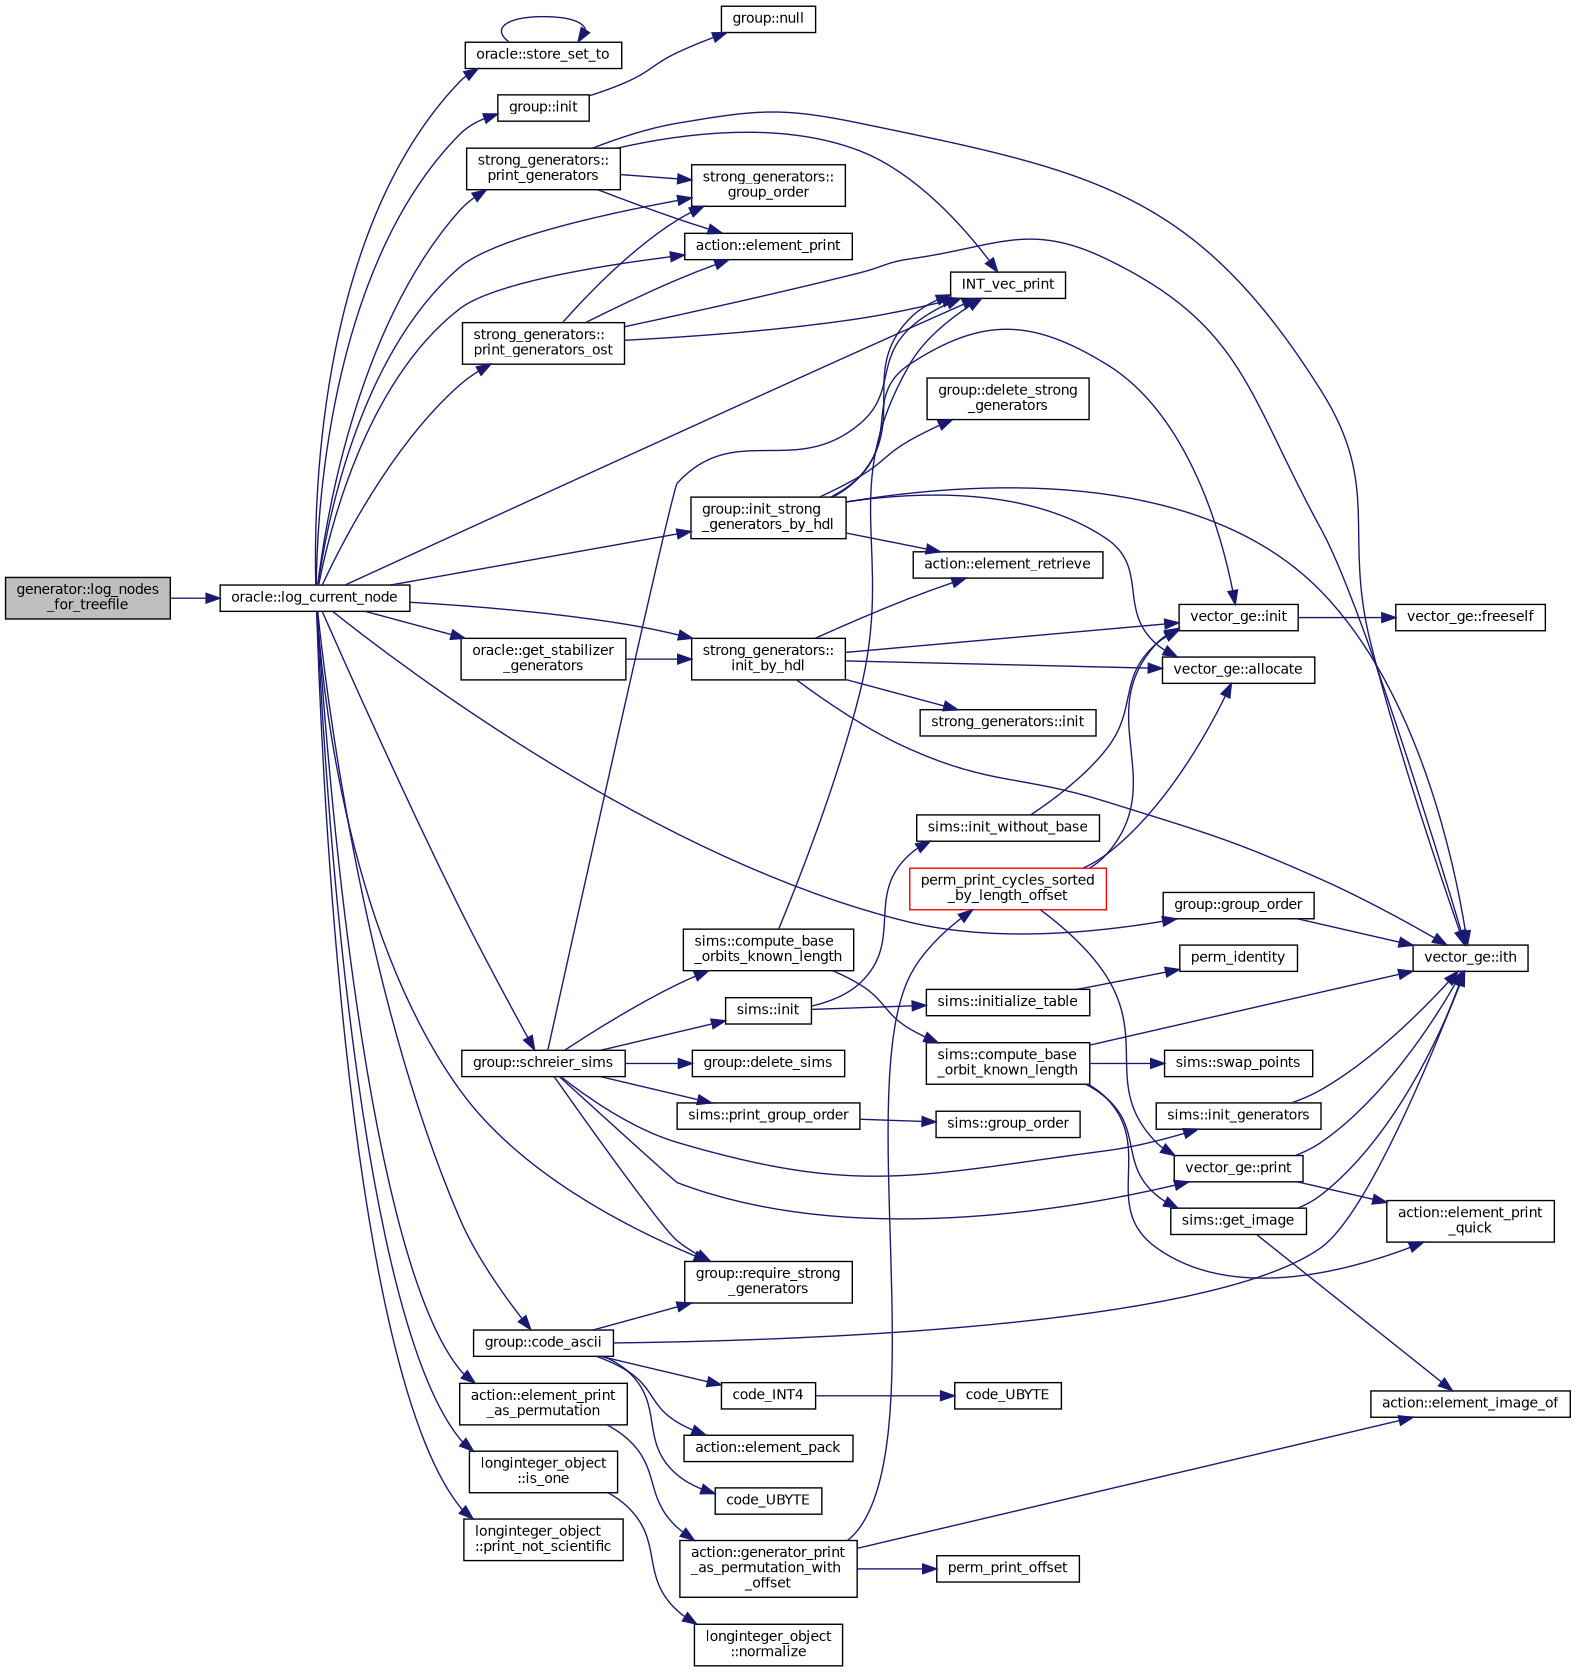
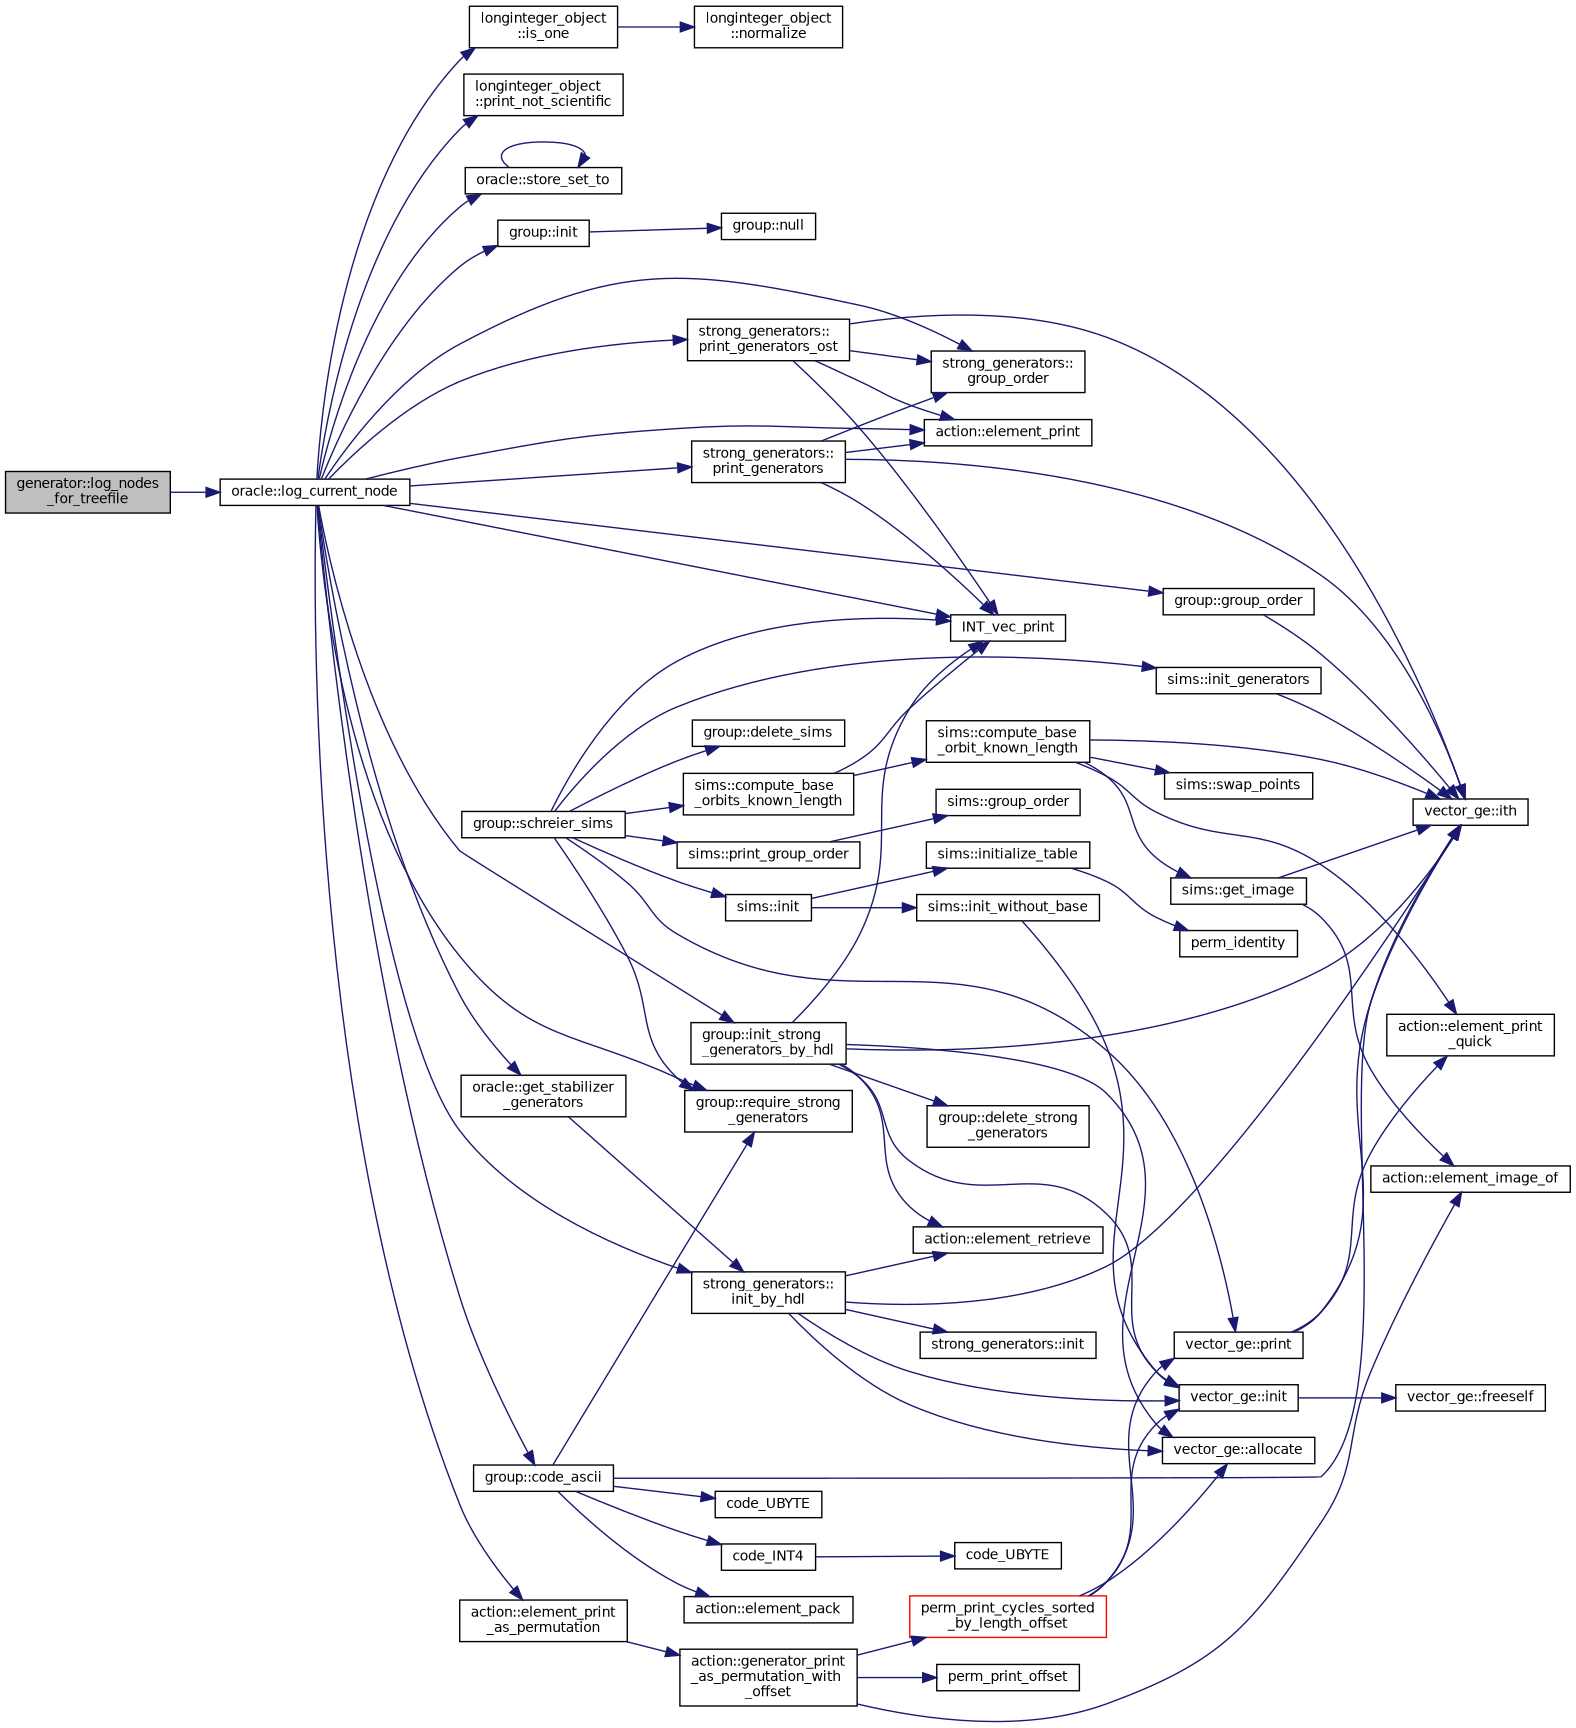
(420, 827) -> none
